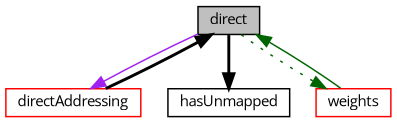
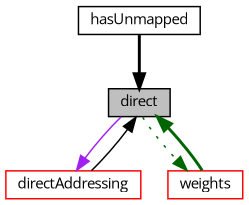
(229, 54) -> (139, 54)
(306, 64) -> (186, 148)
(152, 66) -> (110, 151)
